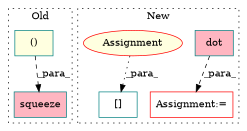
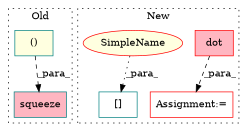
(133, 43) -> (133, 43)
(214, 43) -> (214, 43)
